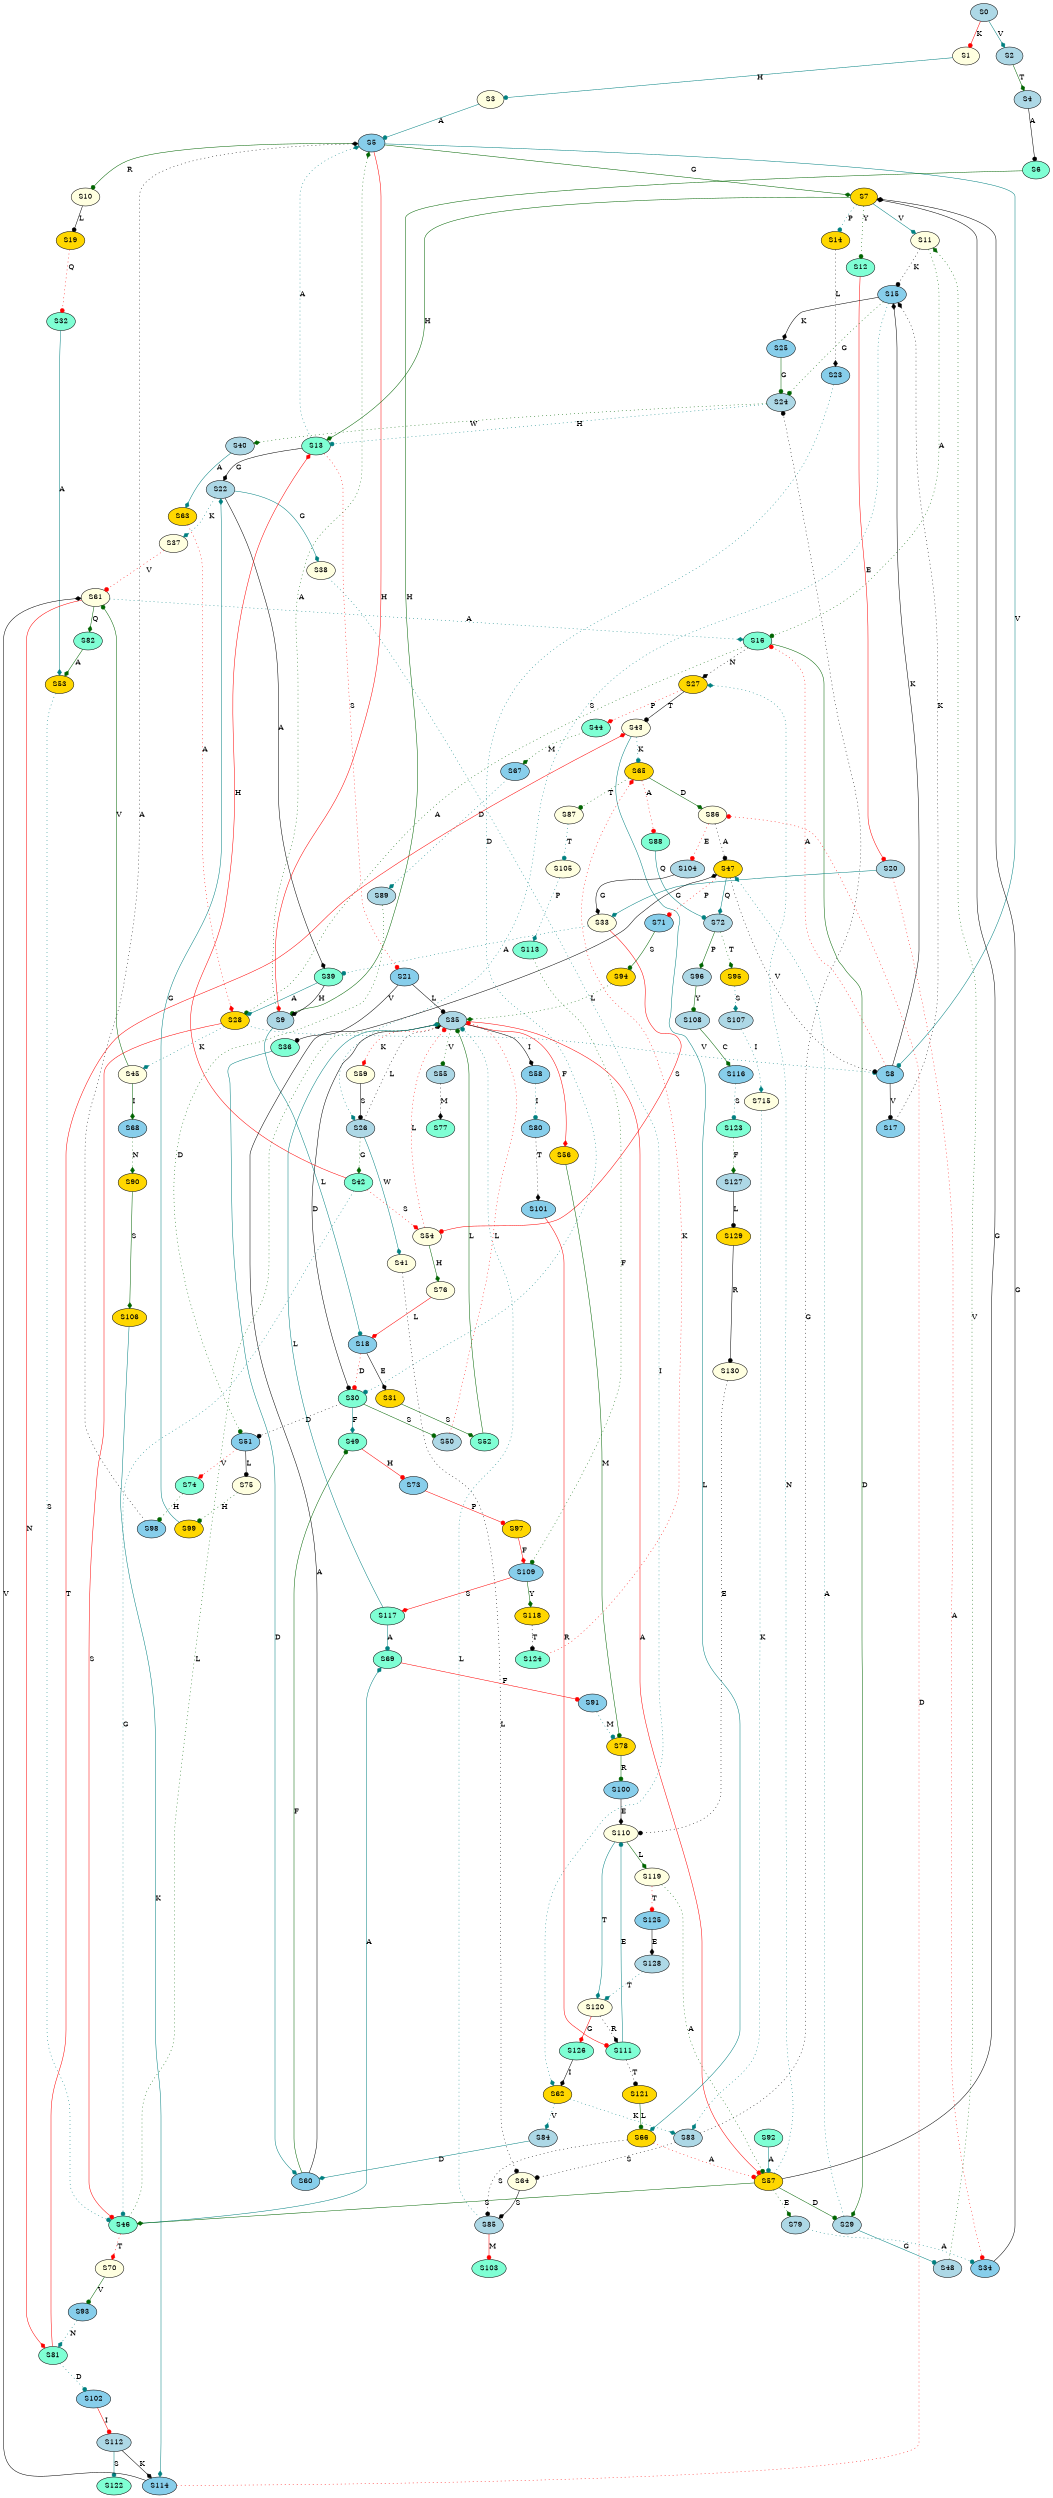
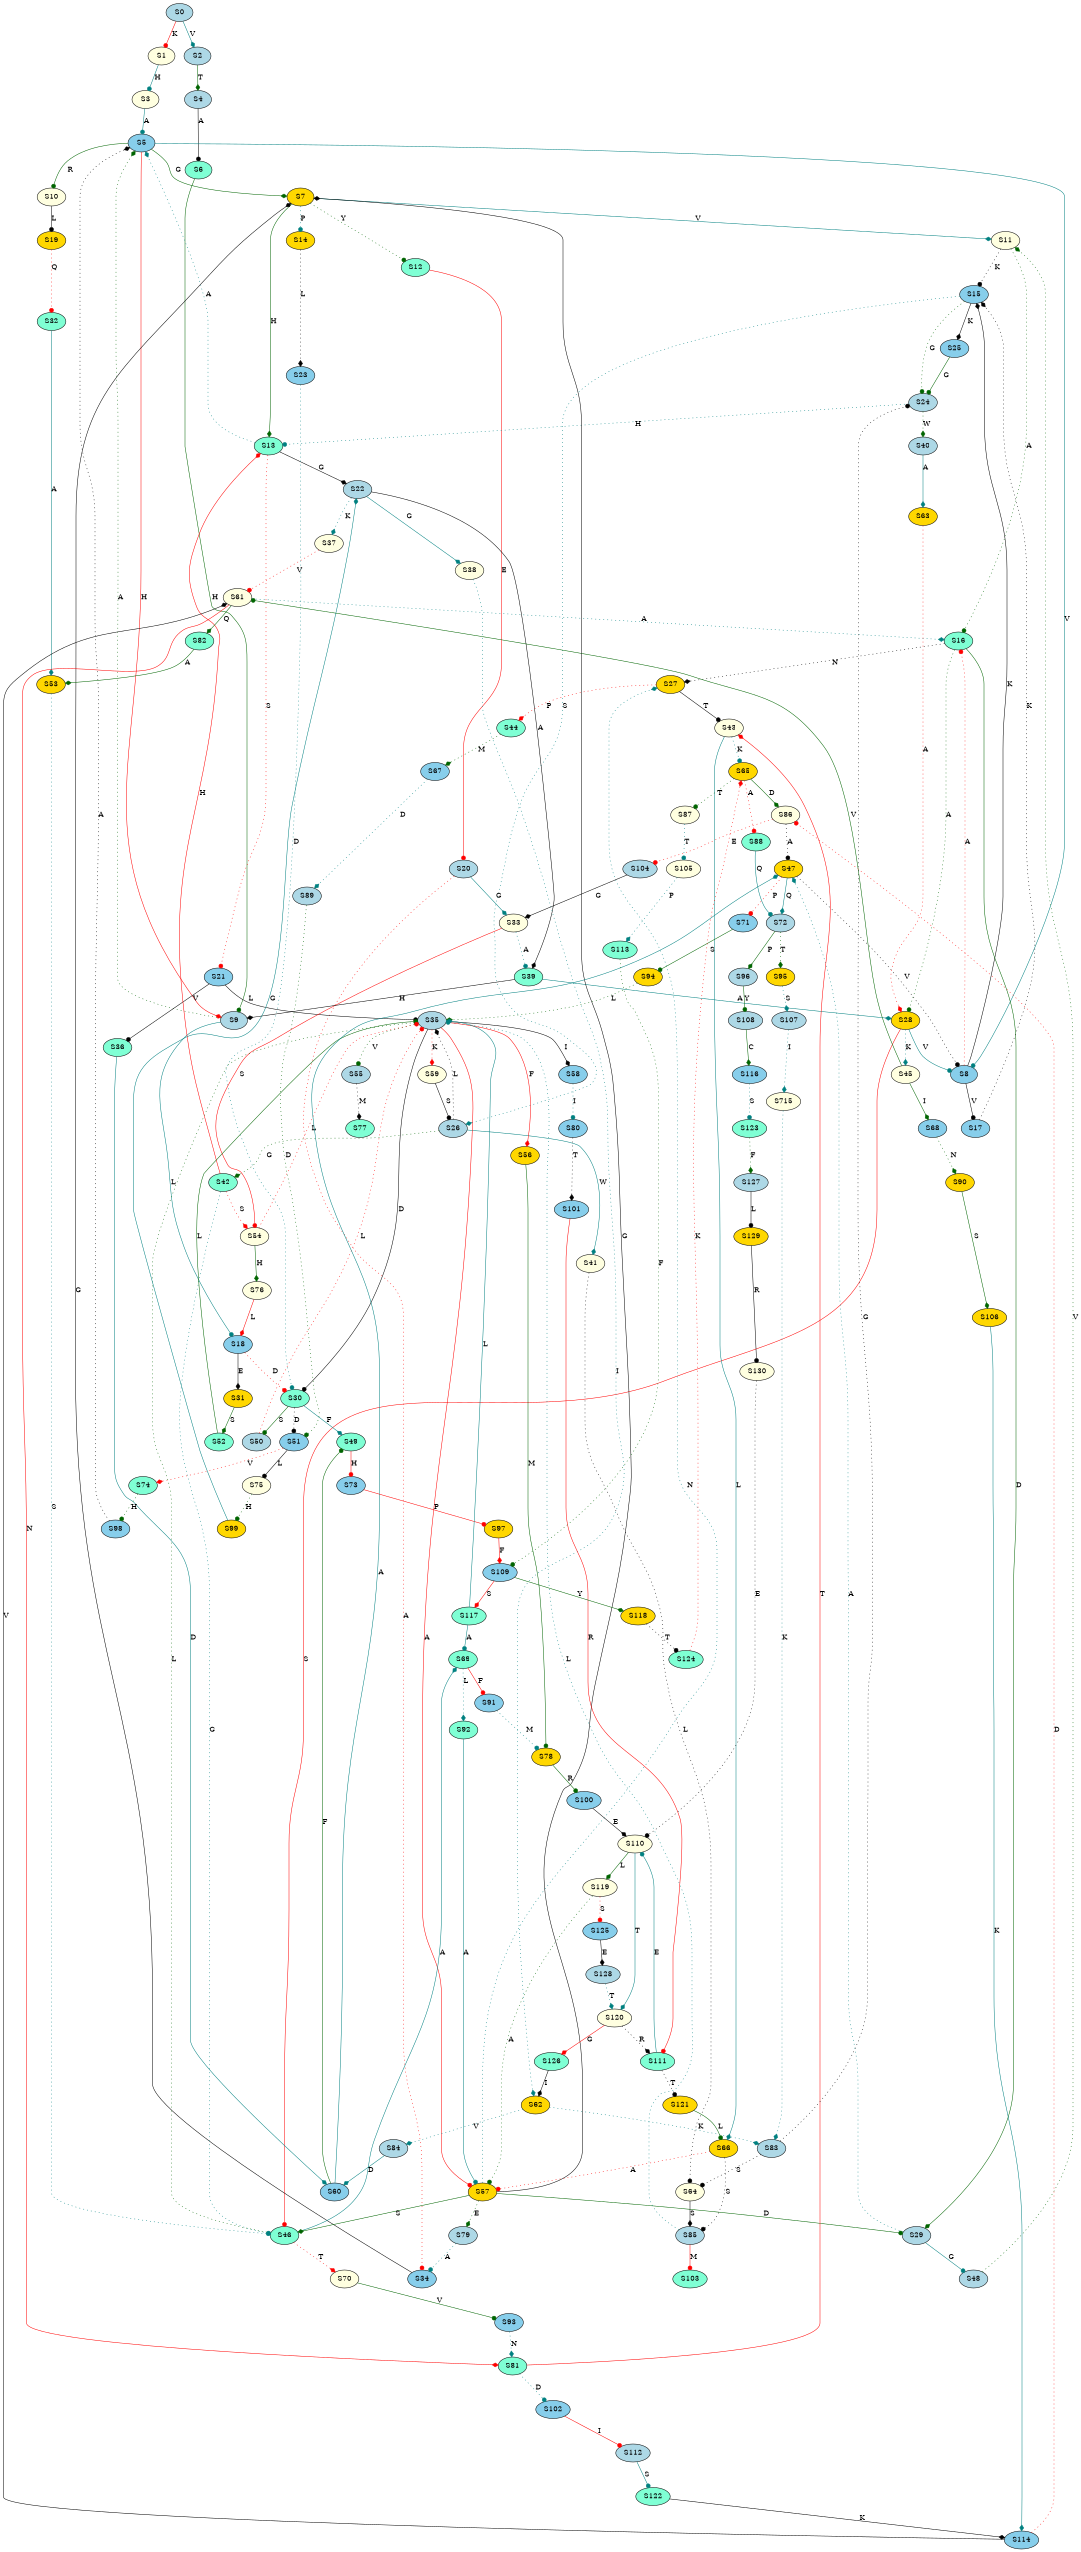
(576, 1042) -> (922, 1056)
(268, 1383) -> (379, 1368)
none -> (463, 1692)
(654, 1899) -> (602, 1909)
(135, 2462) -> (834, 2518)
